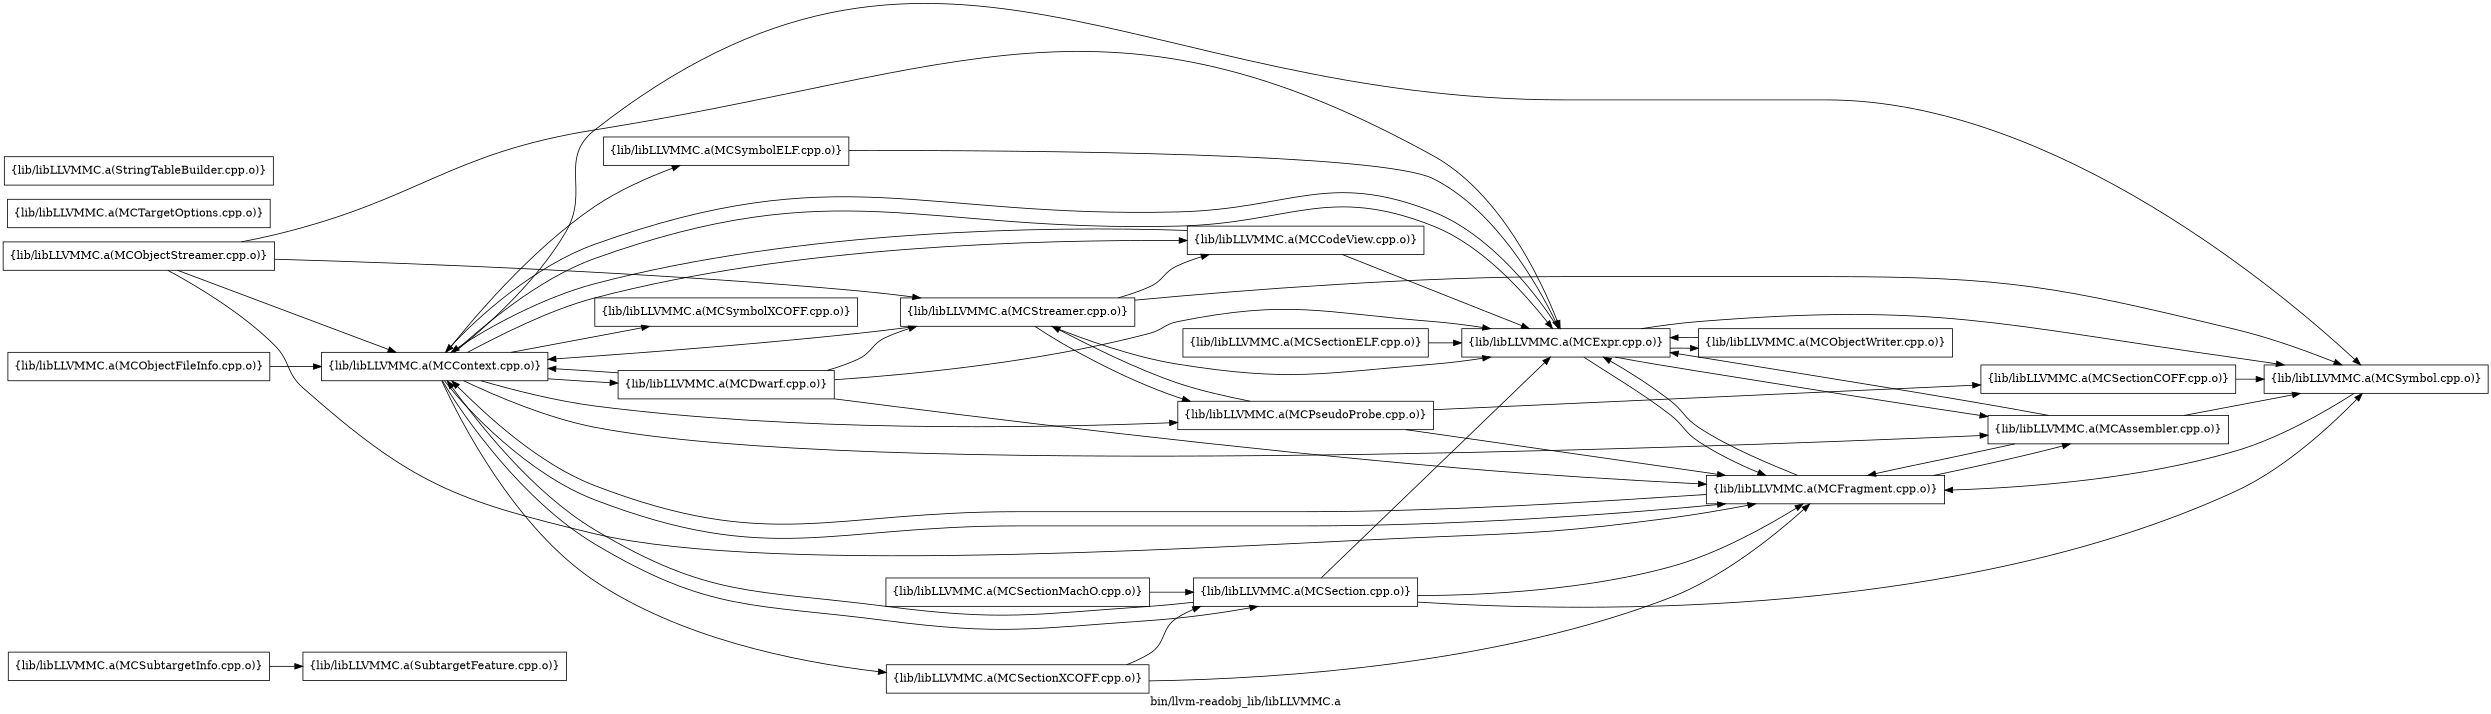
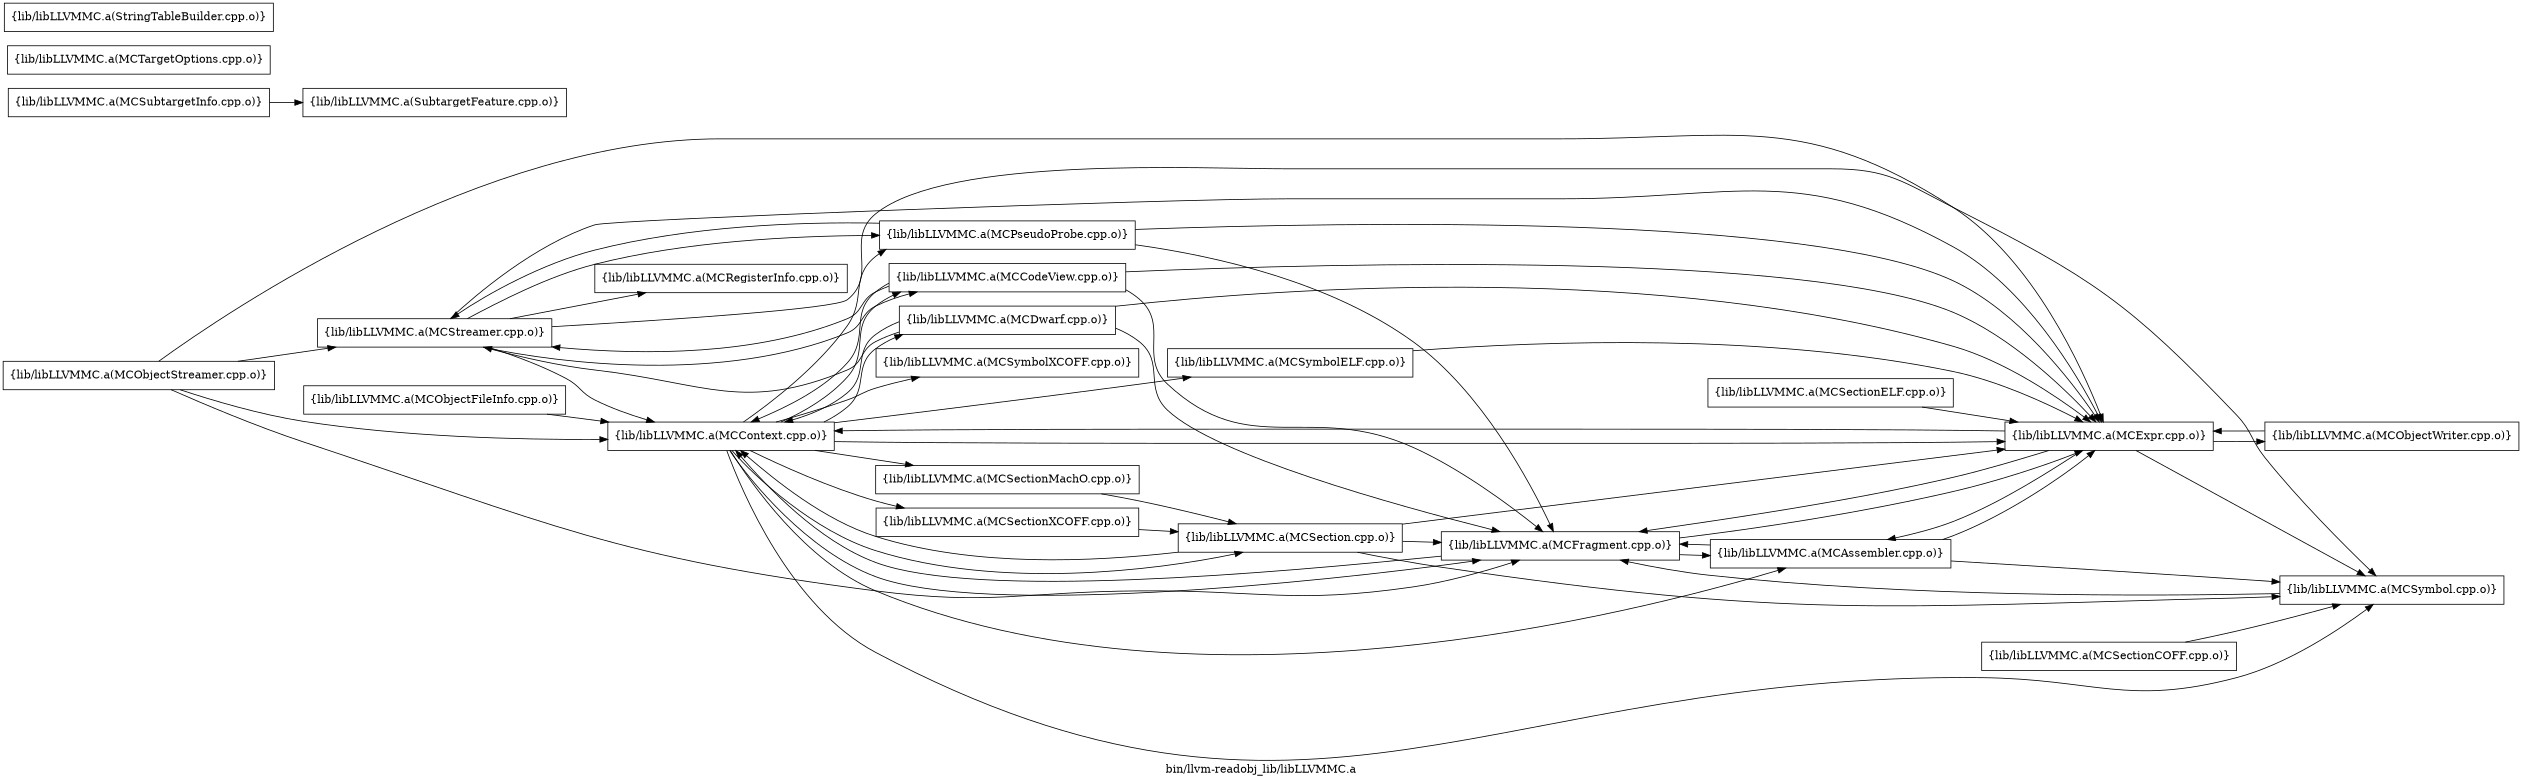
none -> (721, 278)
none -> (732, 347)
(1703, 397) -> (1645, 231)
none -> (860, 457)
(1492, 647) -> (1241, 423)
